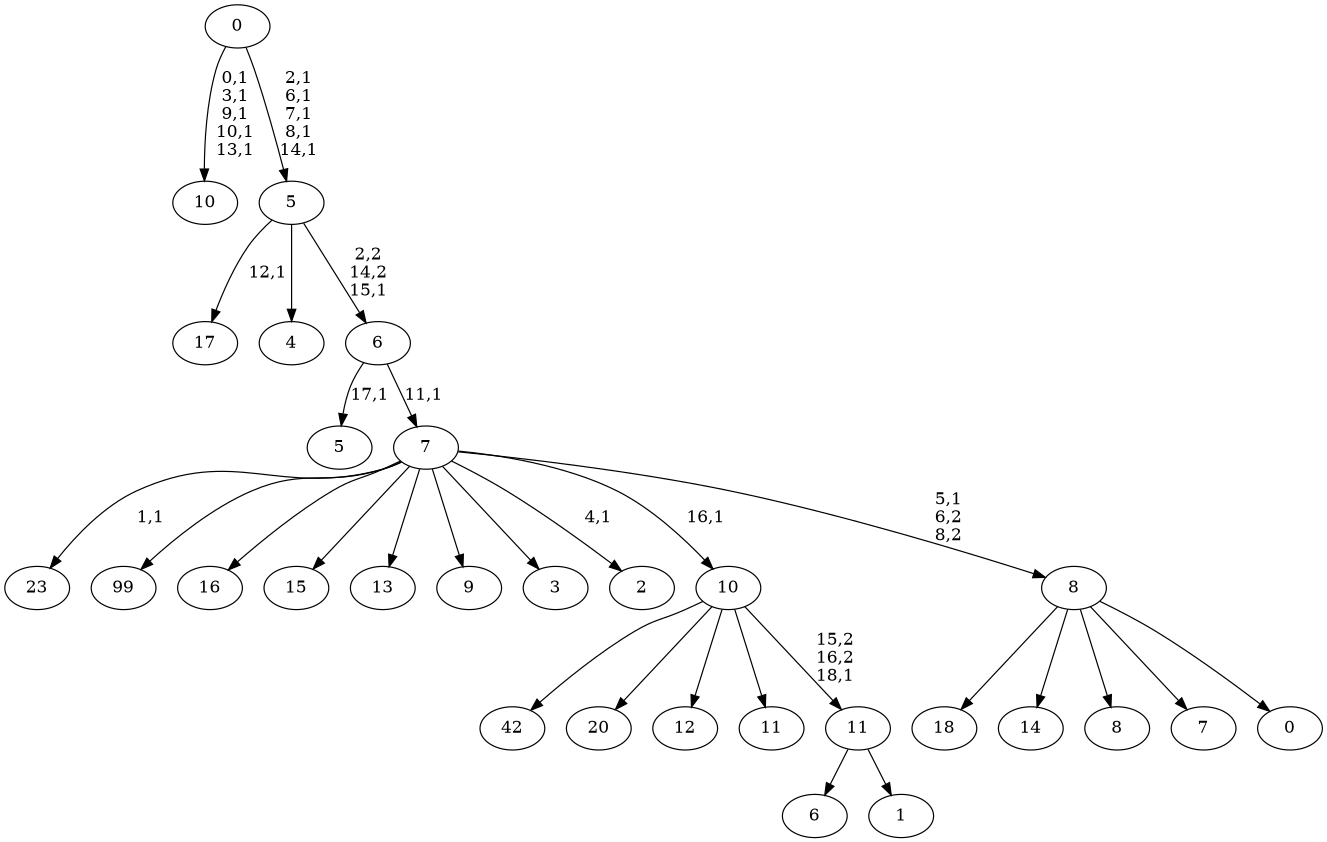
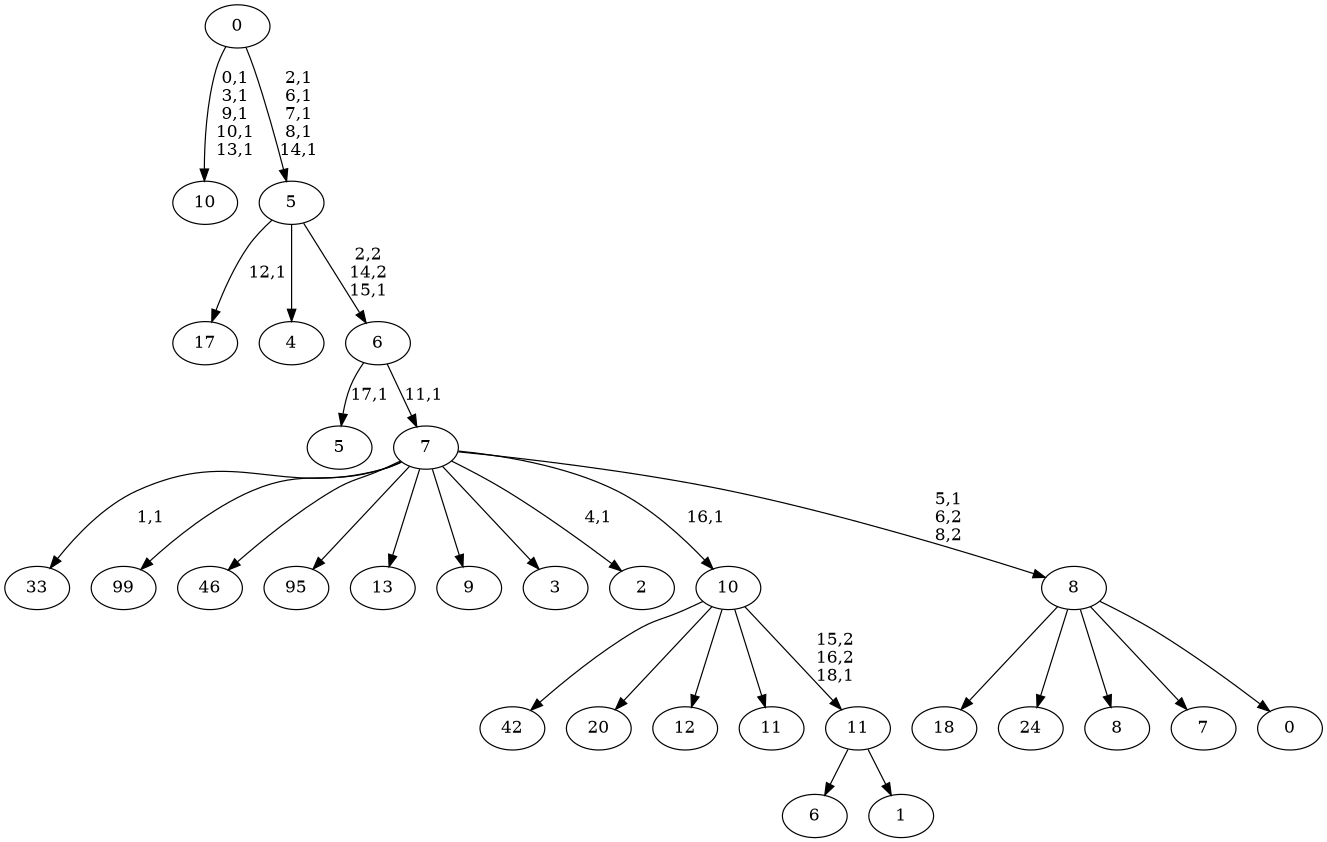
(37, 588) -> (37, 588)
(210, 588) -> (210, 588)
(296, 588) -> (296, 588)
(1031, 728) -> (1031, 728)
